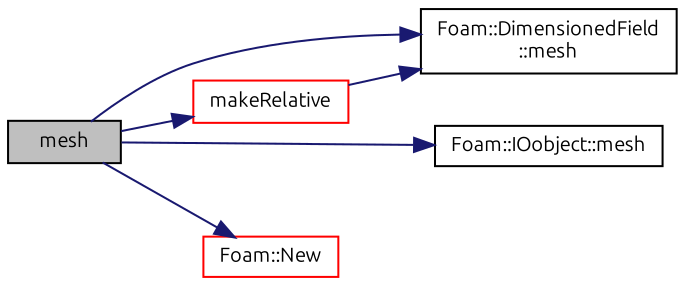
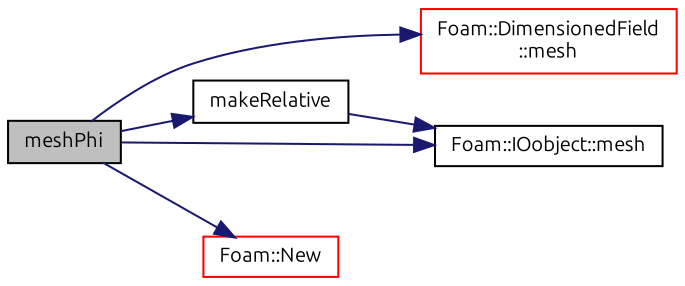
(549, 41) -> (549, 41)
(374, 79) -> (381, 119)
(271, 102) -> (271, 102)
(64, 142) -> (64, 142)
